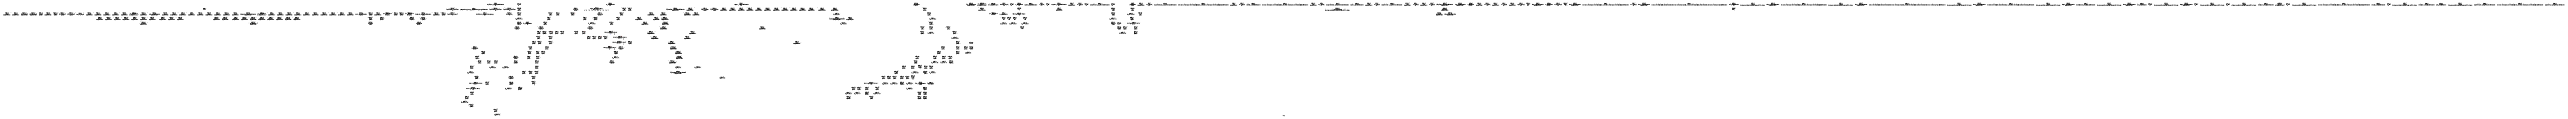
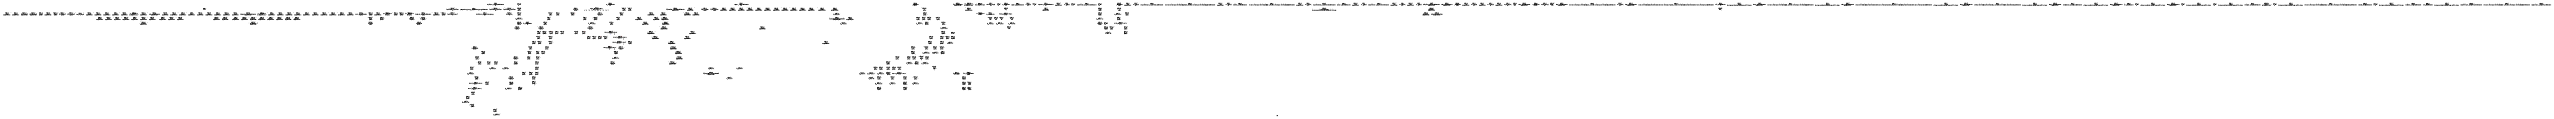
(933, 19) -> none
